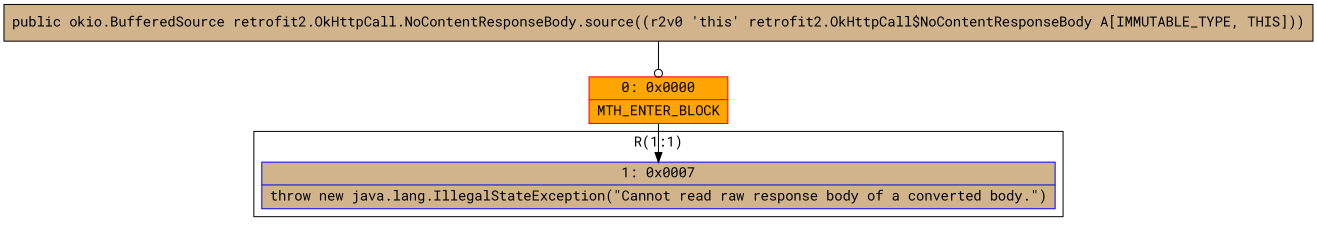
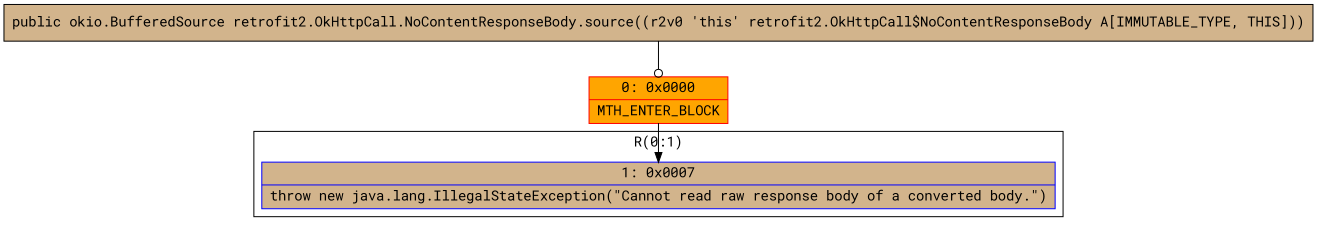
(658, 143) -> (658, 143)
